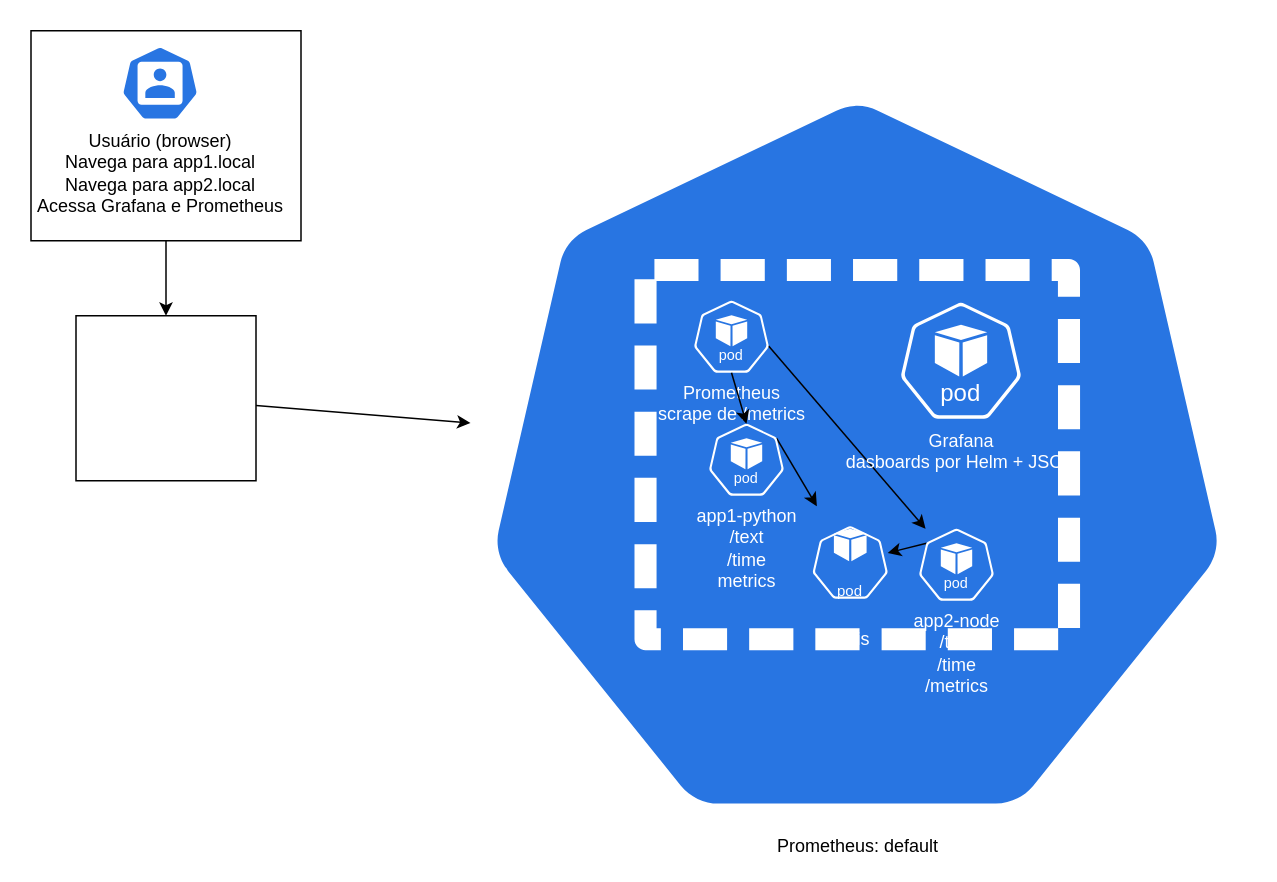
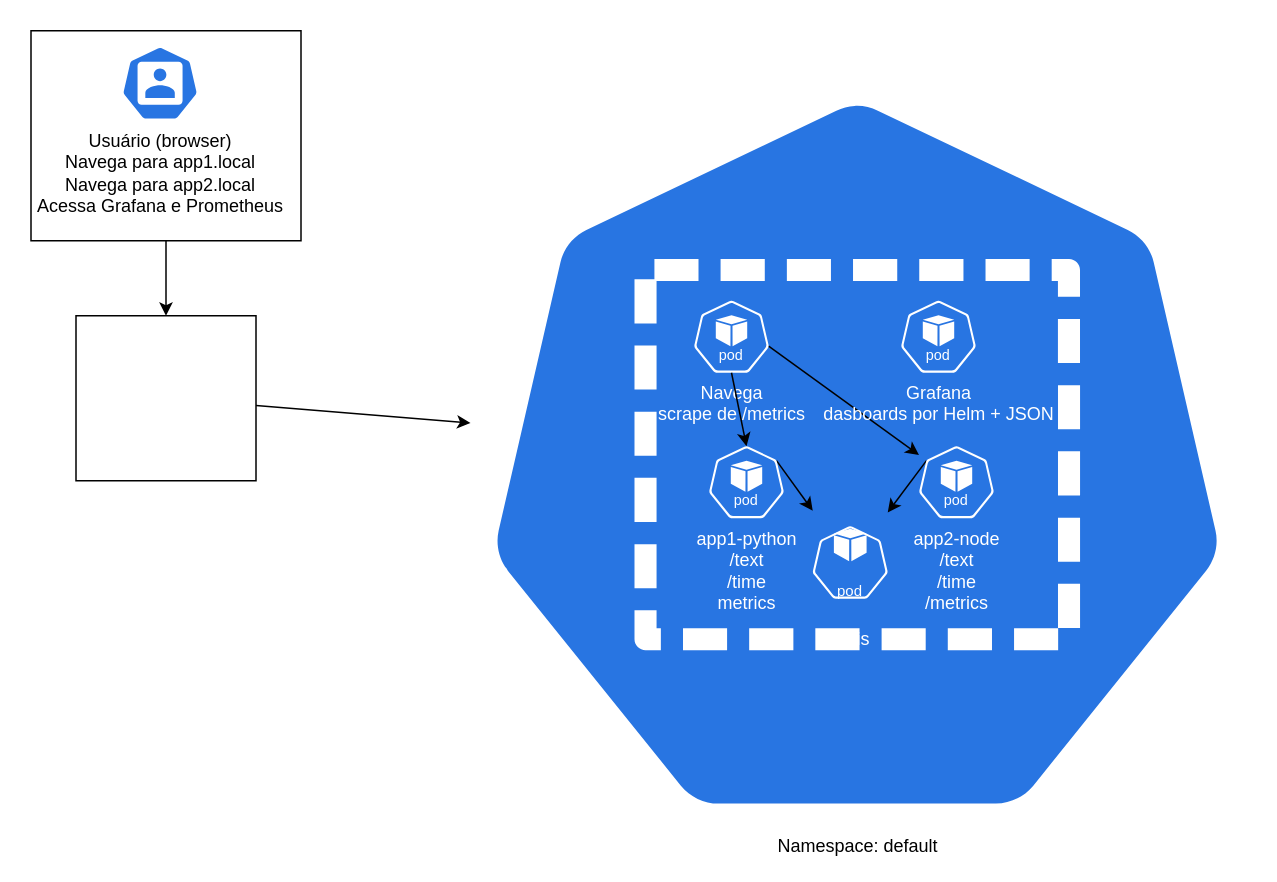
(731, 355) -> (731, 355)
(961, 361) -> (938, 337)
(746, 460) -> (746, 482)
(956, 565) -> (956, 482)
(858, 847) -> (858, 847)
